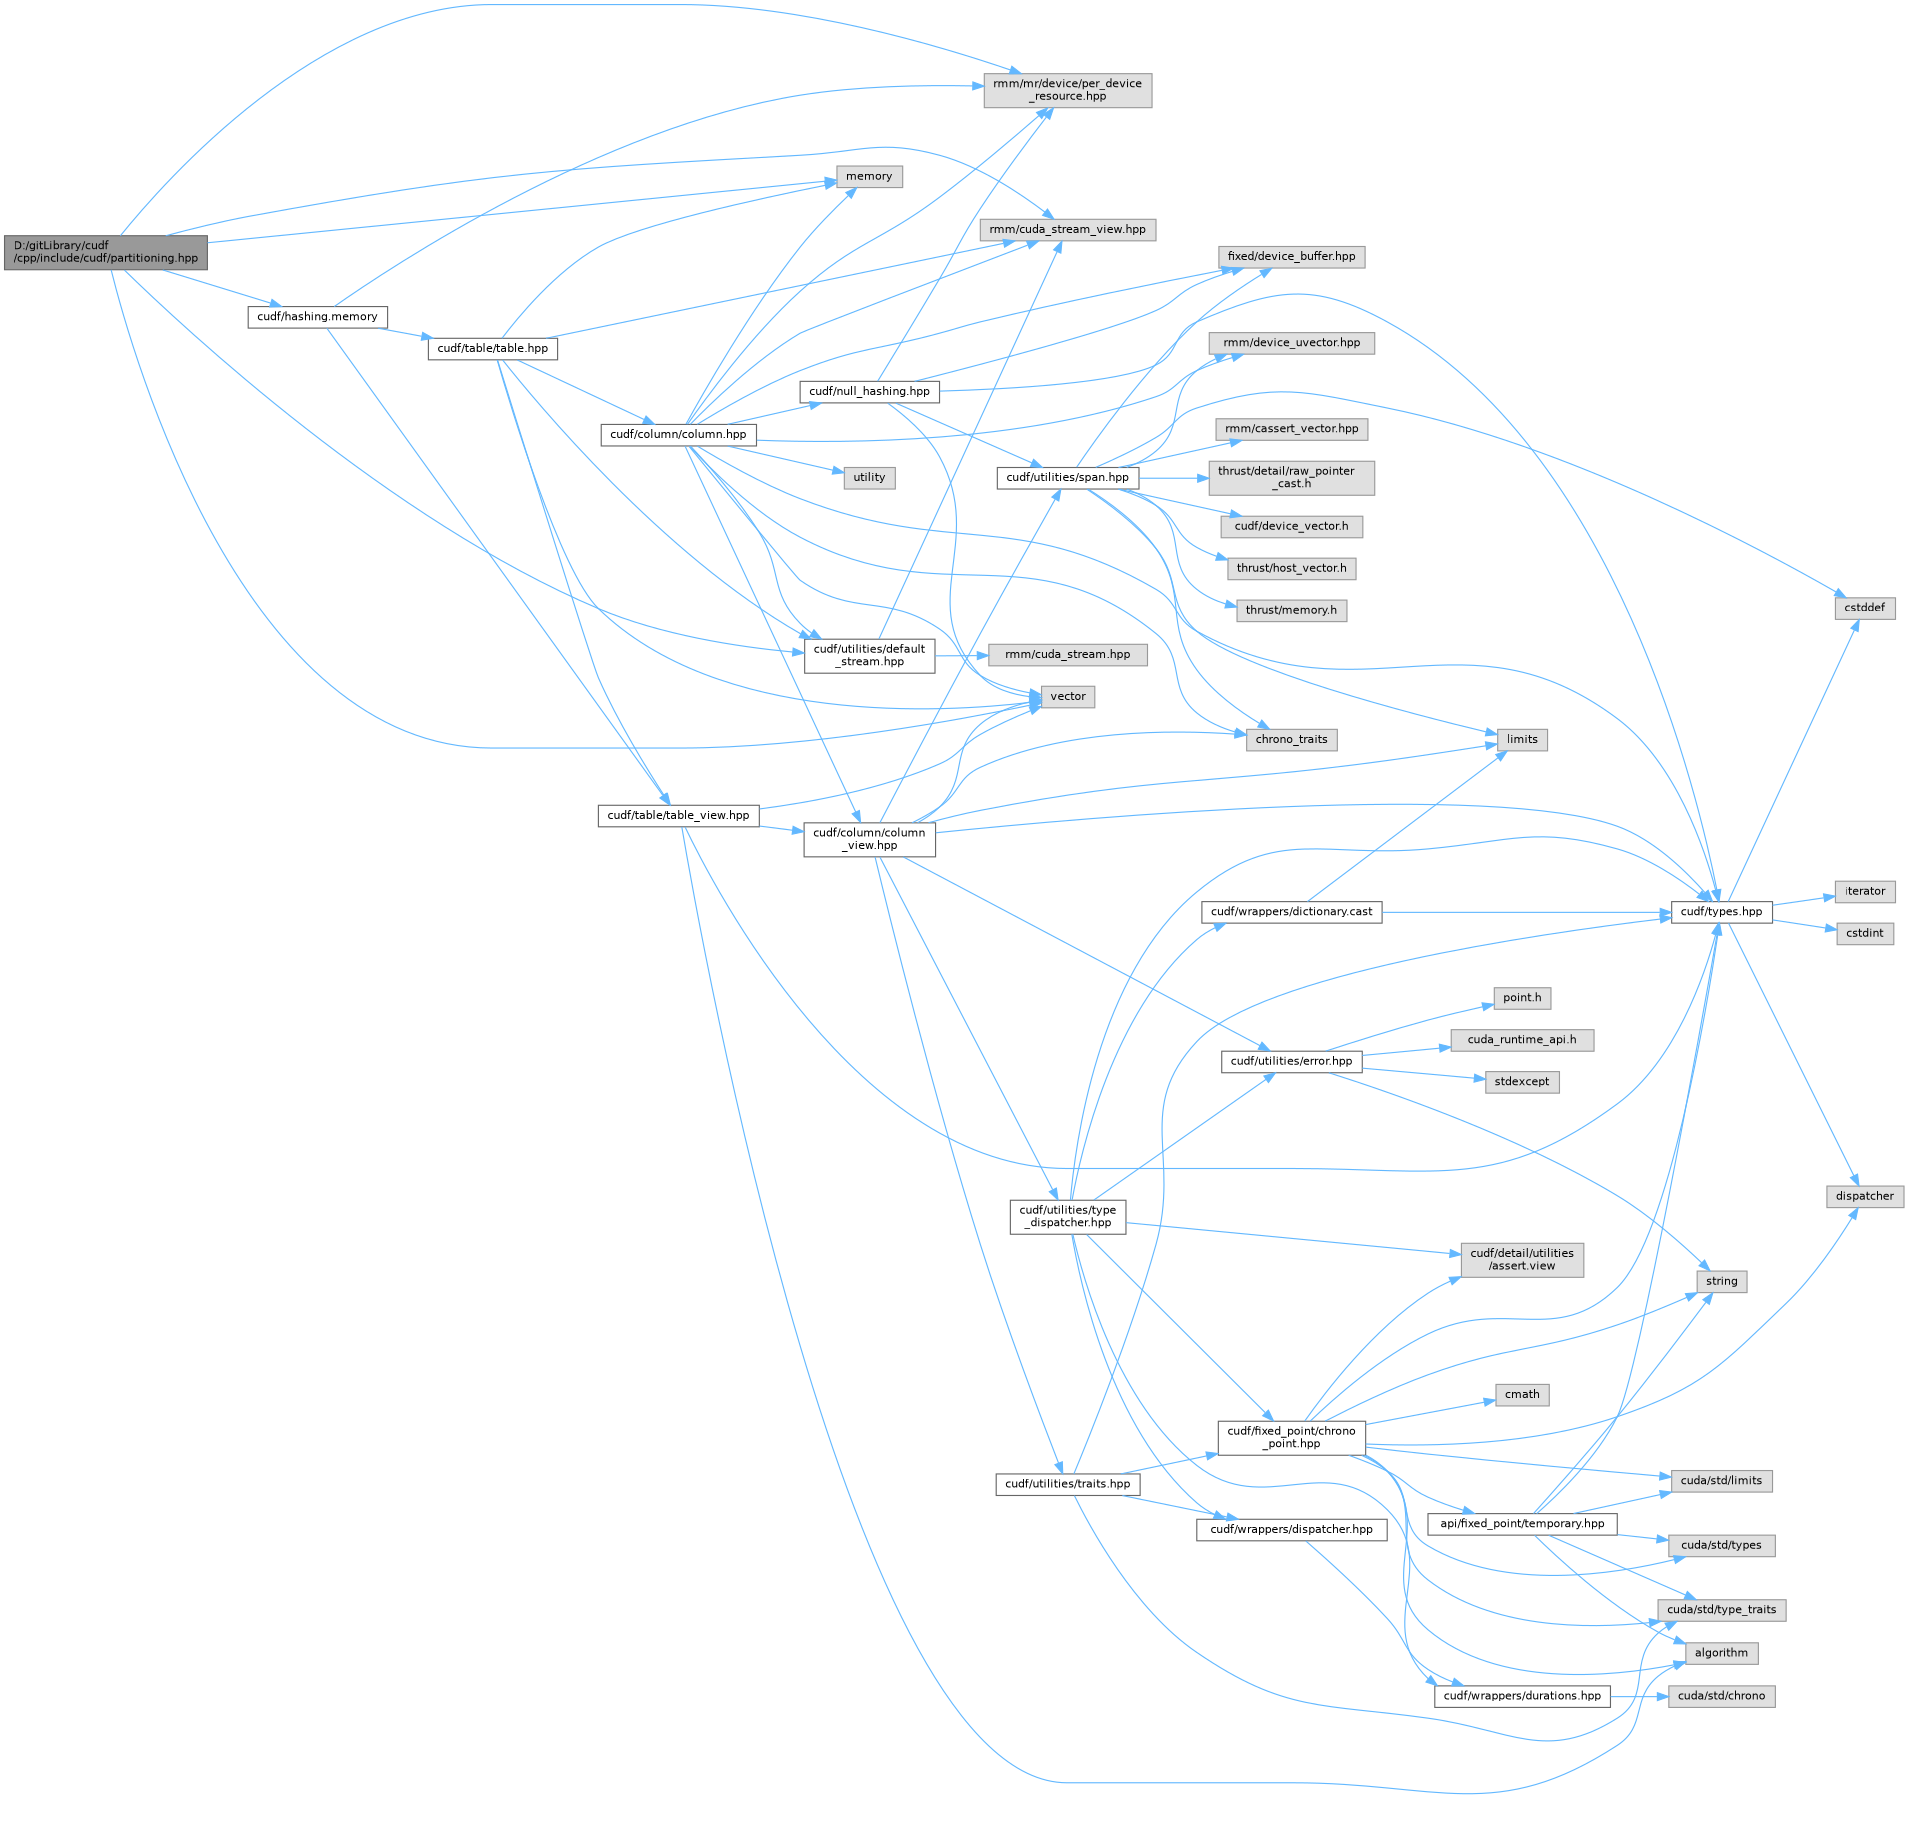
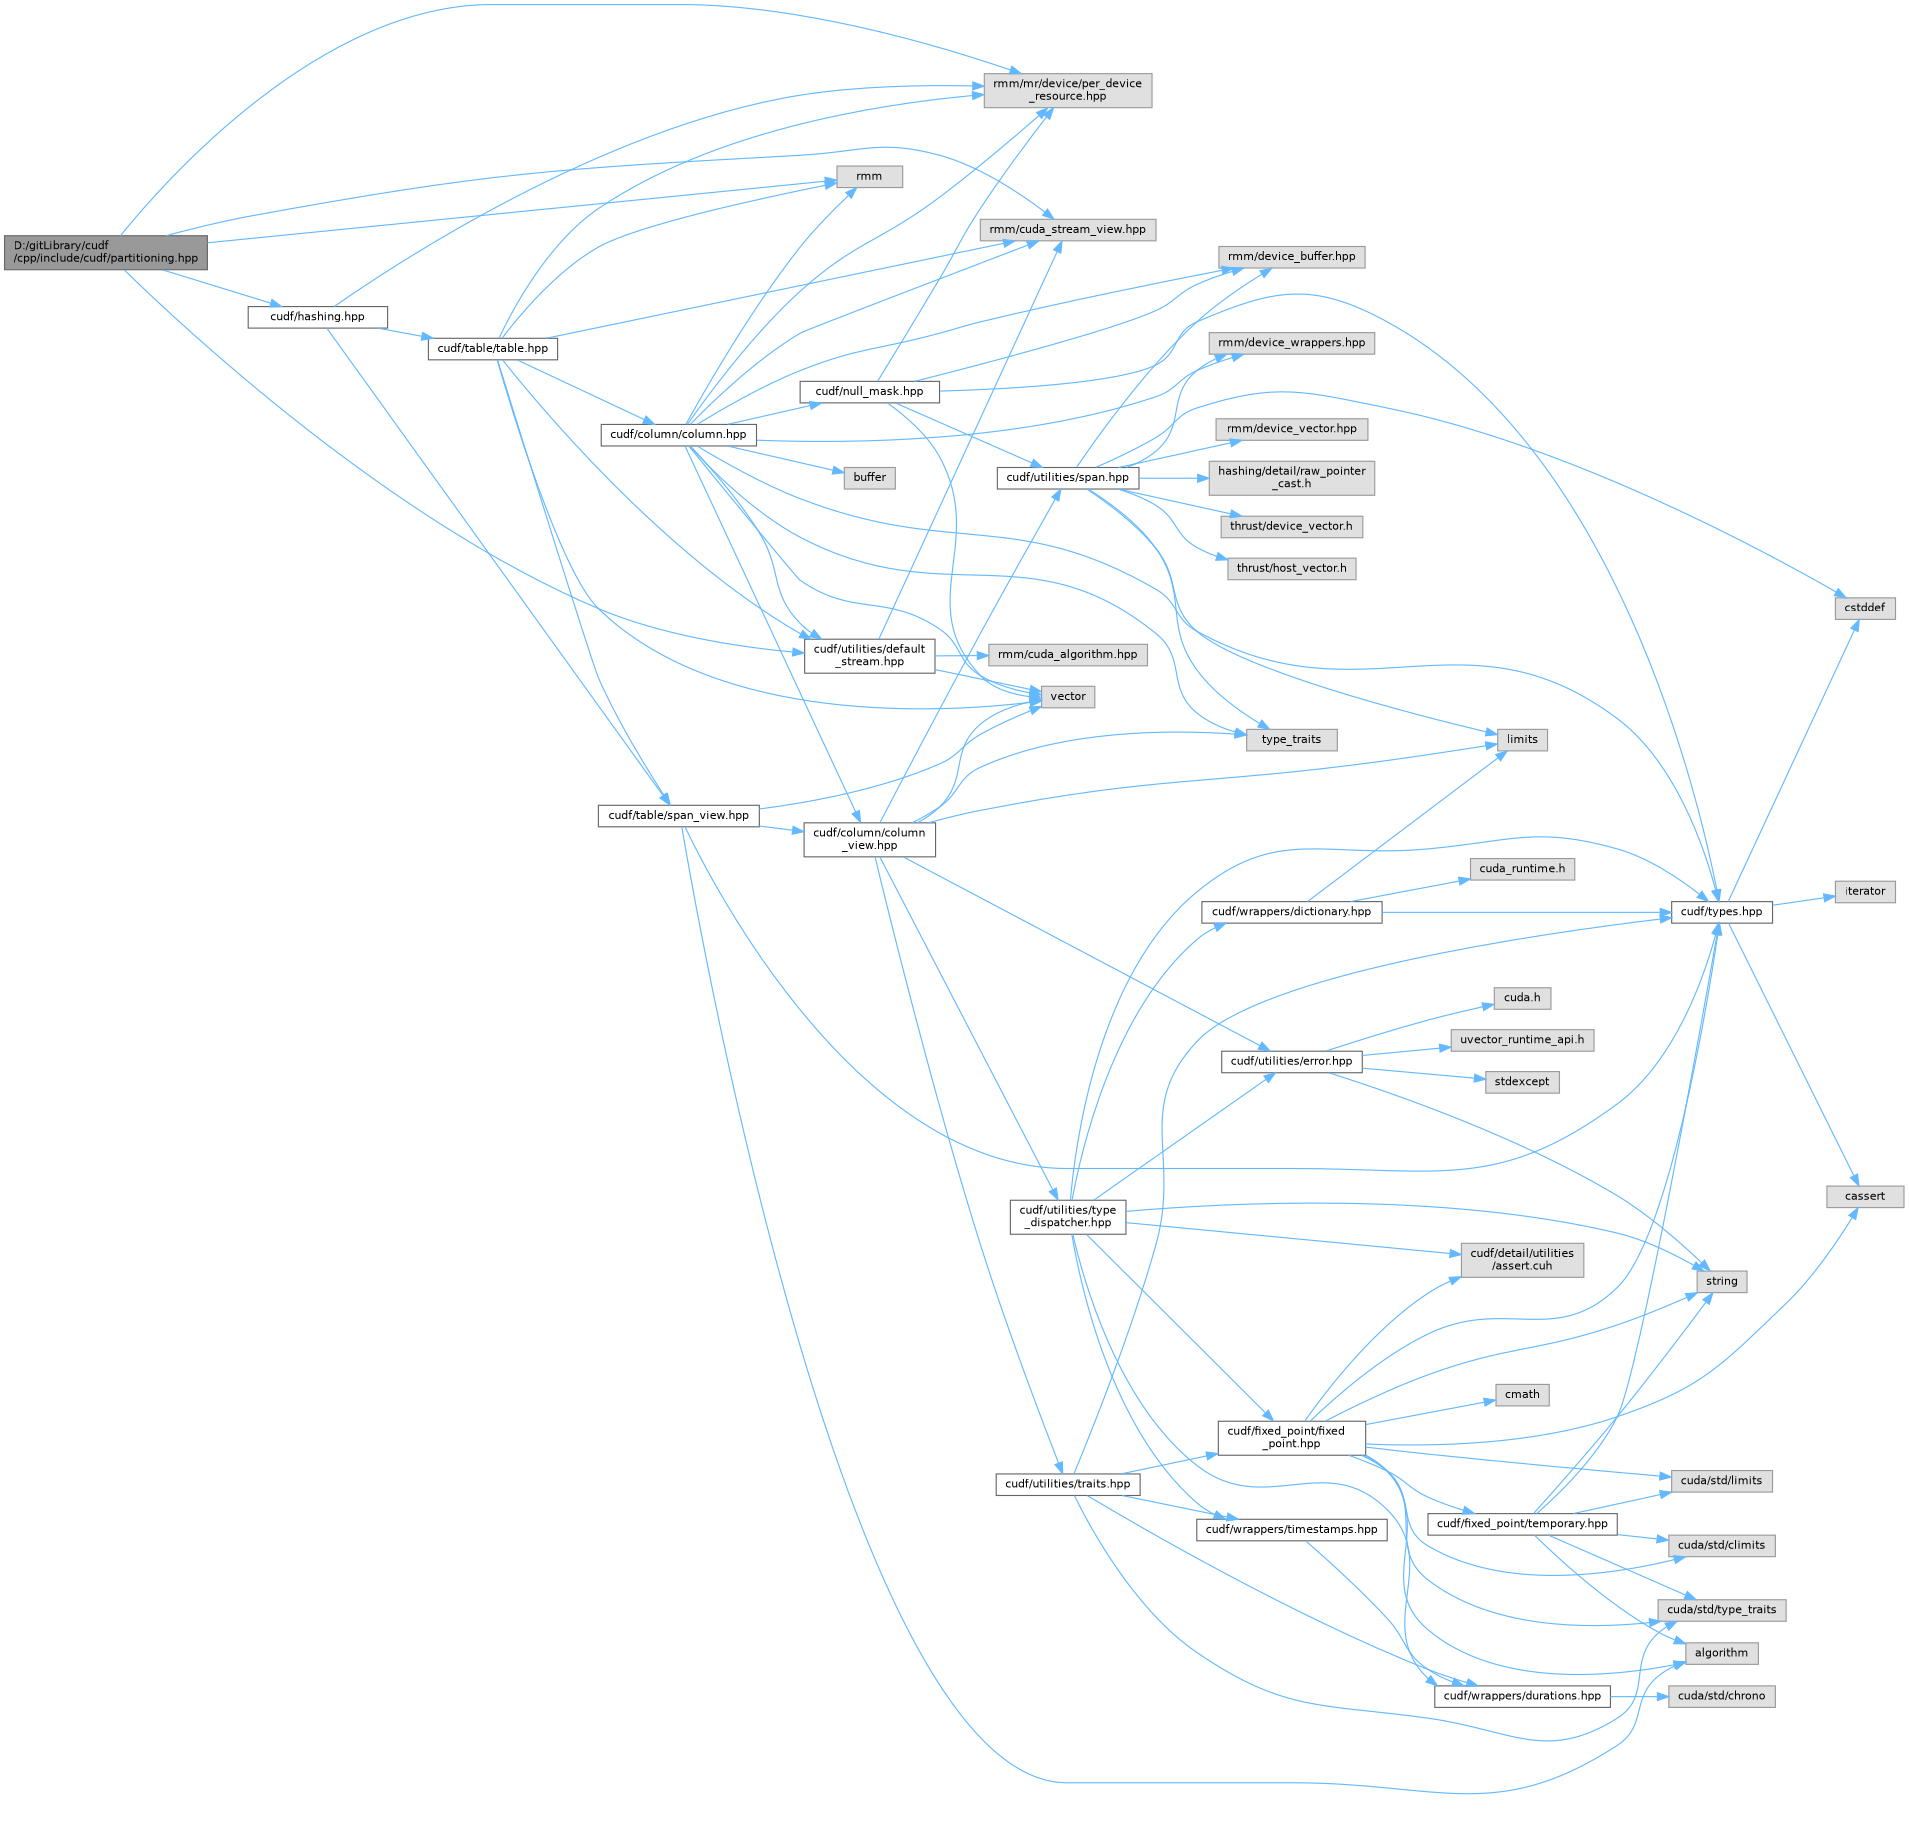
none -> (714, 151)
(870, 177) -> (870, 177)
(1292, 257) -> (1292, 257)
(318, 317) -> (318, 317)
(1292, 343) -> (1292, 343)
(870, 392) -> (870, 392)
(1292, 430) -> (1292, 430)
(870, 478) -> (870, 478)
(1292, 478) -> (1292, 478)
(1292, 527) -> (1292, 527)
(1292, 611) -> none
(1068, 655) -> (1068, 655)
(437, 737) -> (971, 677)
(1292, 740) -> (1292, 740)
(1332, 806) -> none
(679, 816) -> (679, 816)
none -> (1523, 869)
(1292, 912) -> (1292, 912)
(1865, 934) -> none
(1523, 999) -> (1523, 999)
(1523, 1040) -> (1523, 1040)
(1865, 1197) -> (1865, 1197)
none -> (1414, 1206)
(1523, 1260) -> (1523, 1260)
(1292, 1438) -> (1292, 1438)
(1523, 1524) -> (1523, 1524)
(1292, 1530) -> (1292, 1530)
(1722, 1546) -> (1722, 1546)
none -> (1273, 1598)
